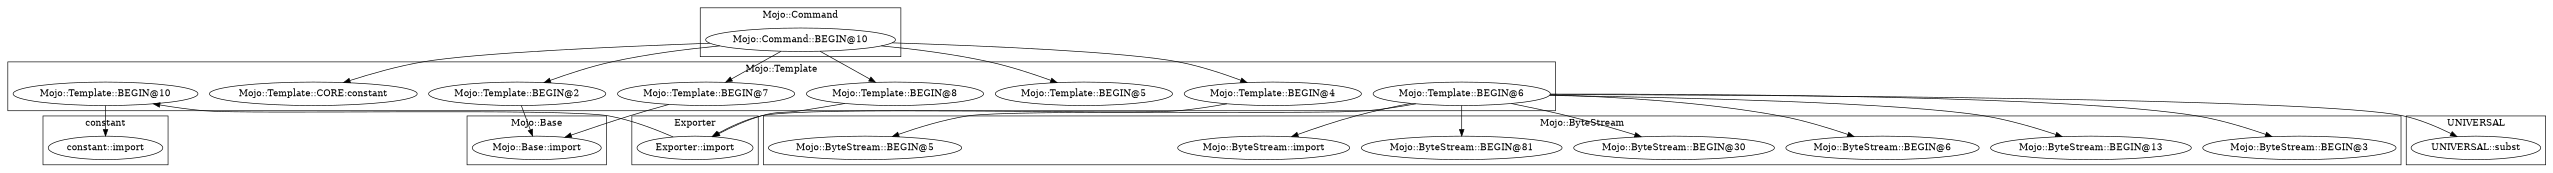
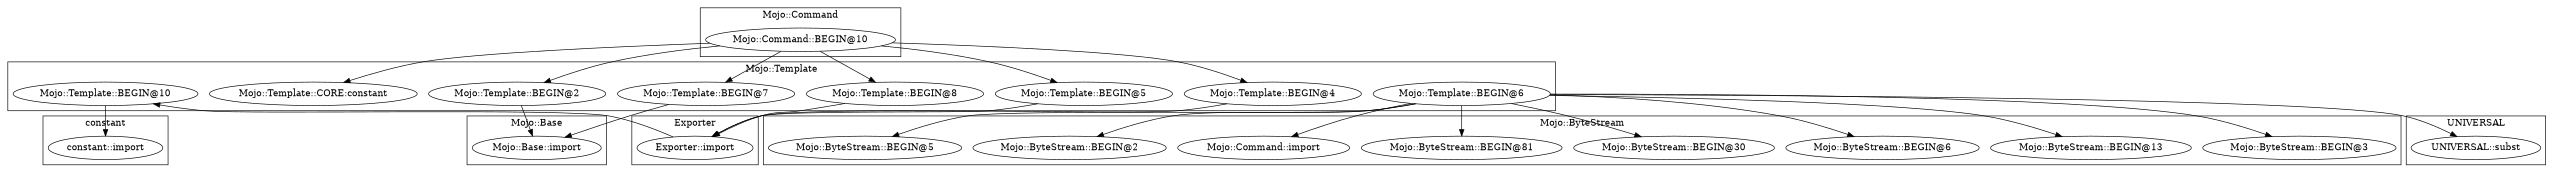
none -> (876, 112)
none -> (1070, 148)
(1264, 148) -> (1264, 148)
